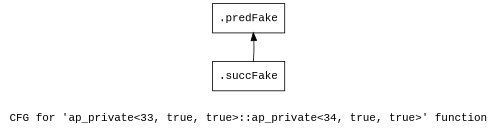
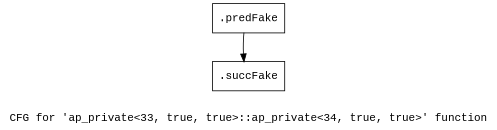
(254, 51) -> (243, 43)
